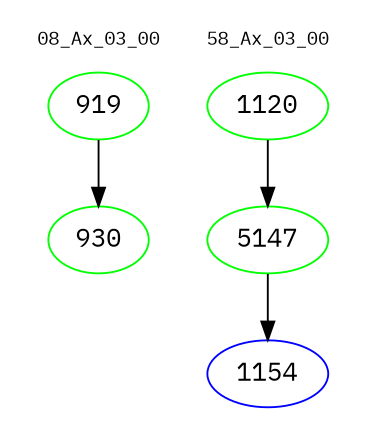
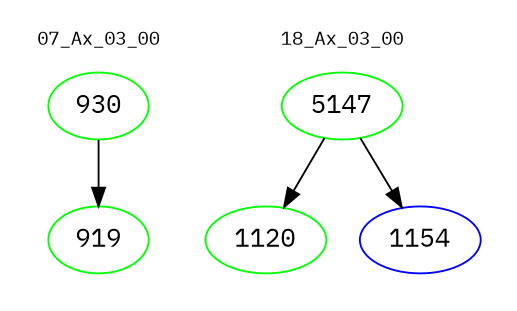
(99, 40) -> (99, 40)
(269, 40) -> (343, 40)
(99, 164) -> (99, 164)
(268, 164) -> (309, 165)
